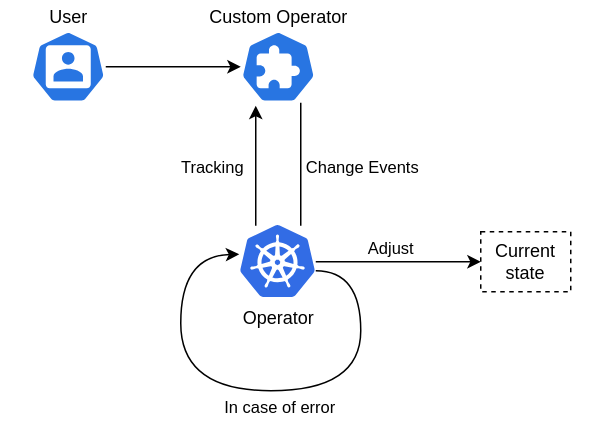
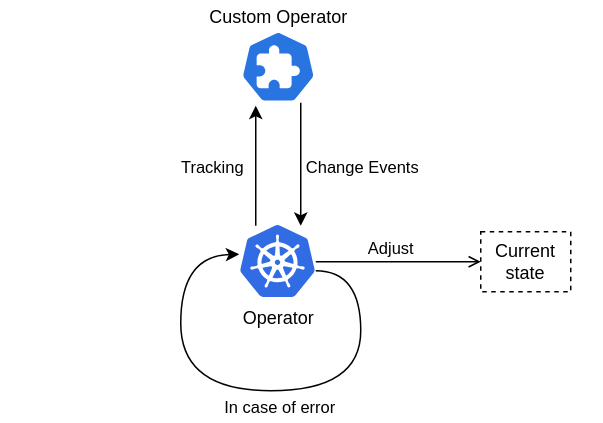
(68, 67) -> none
(168, 67) -> none
(301, 218) -> (301, 214)
(469, 262) -> (471, 262)
